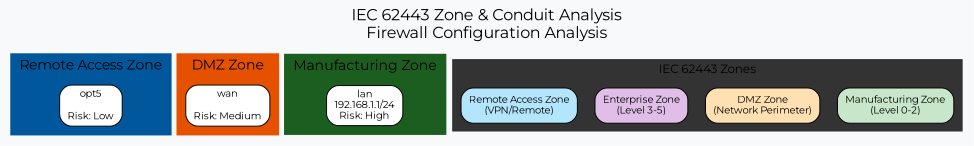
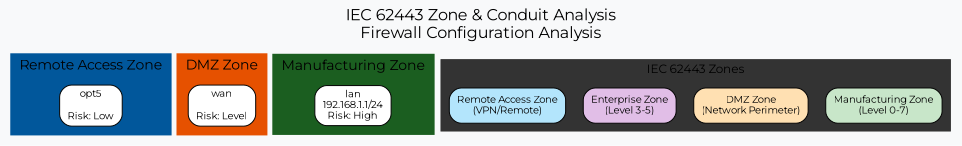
(228, 106) -> (222, 106)
(896, 106) -> (884, 106)
